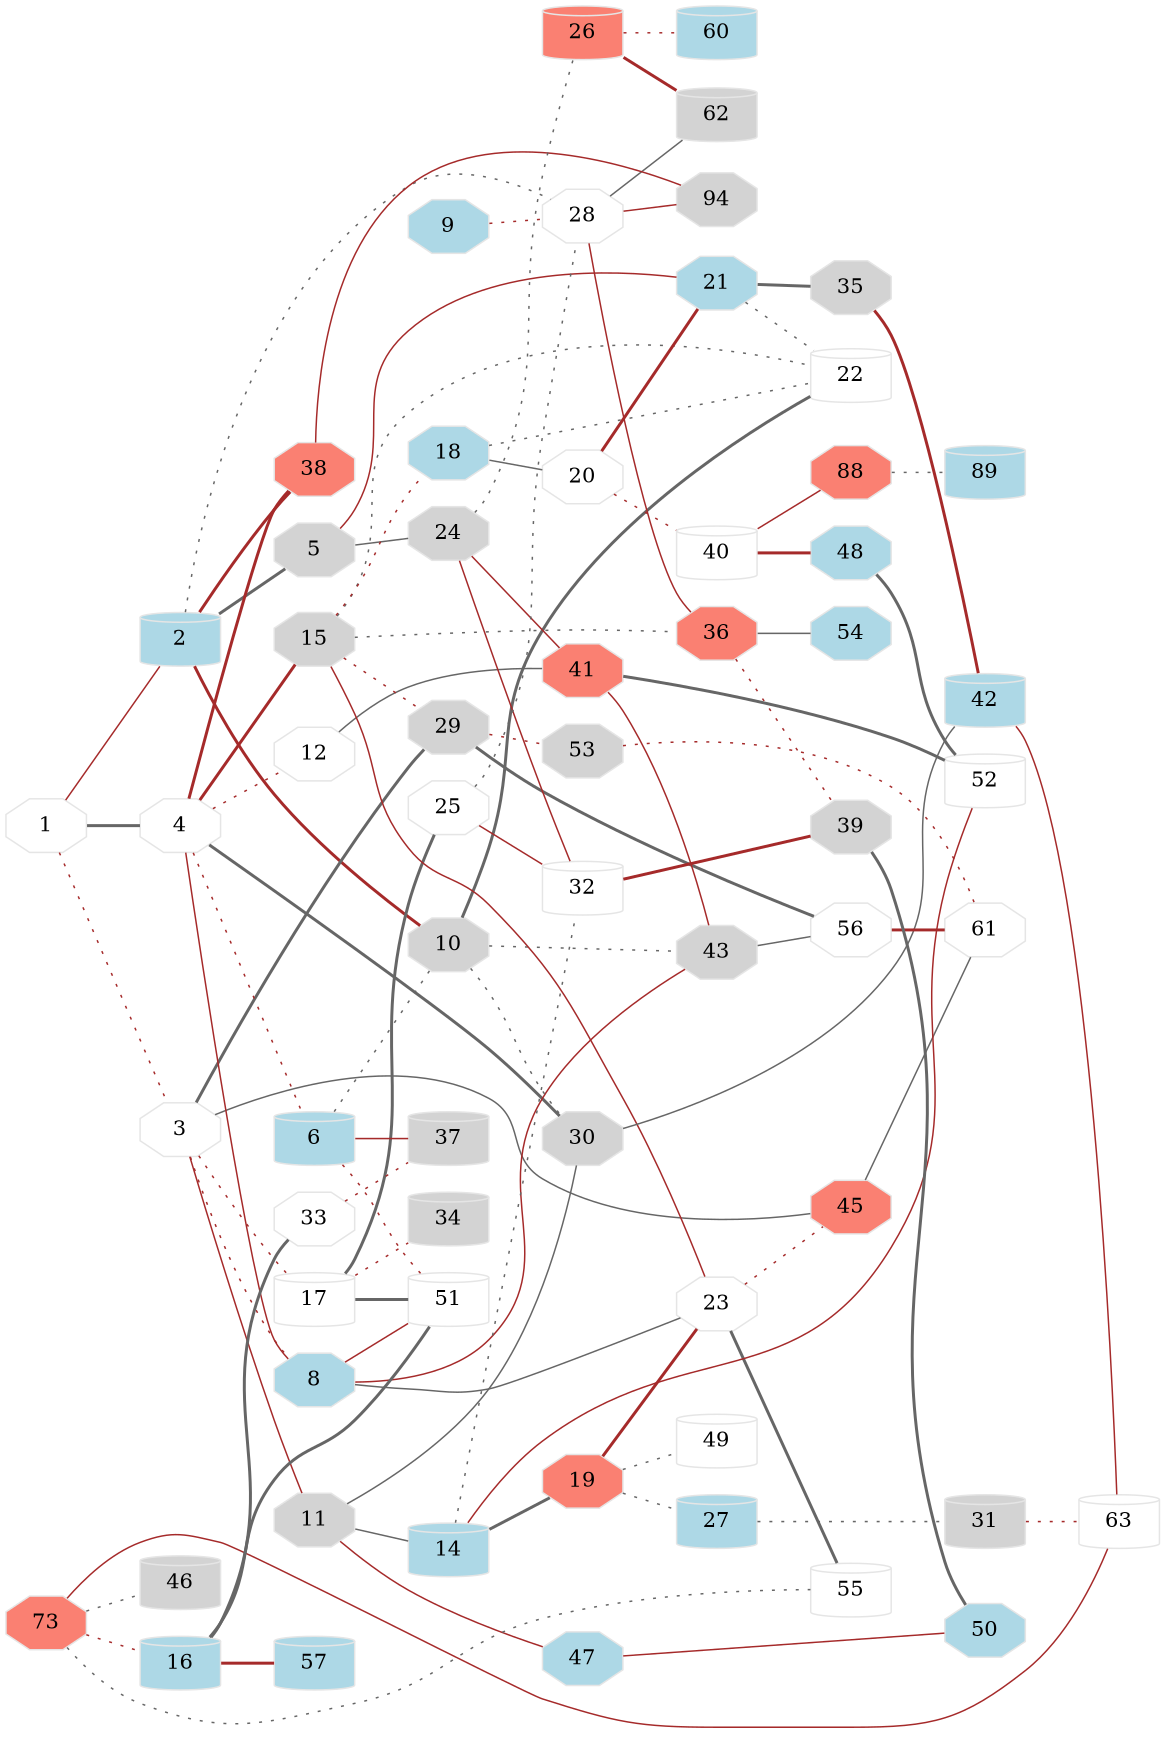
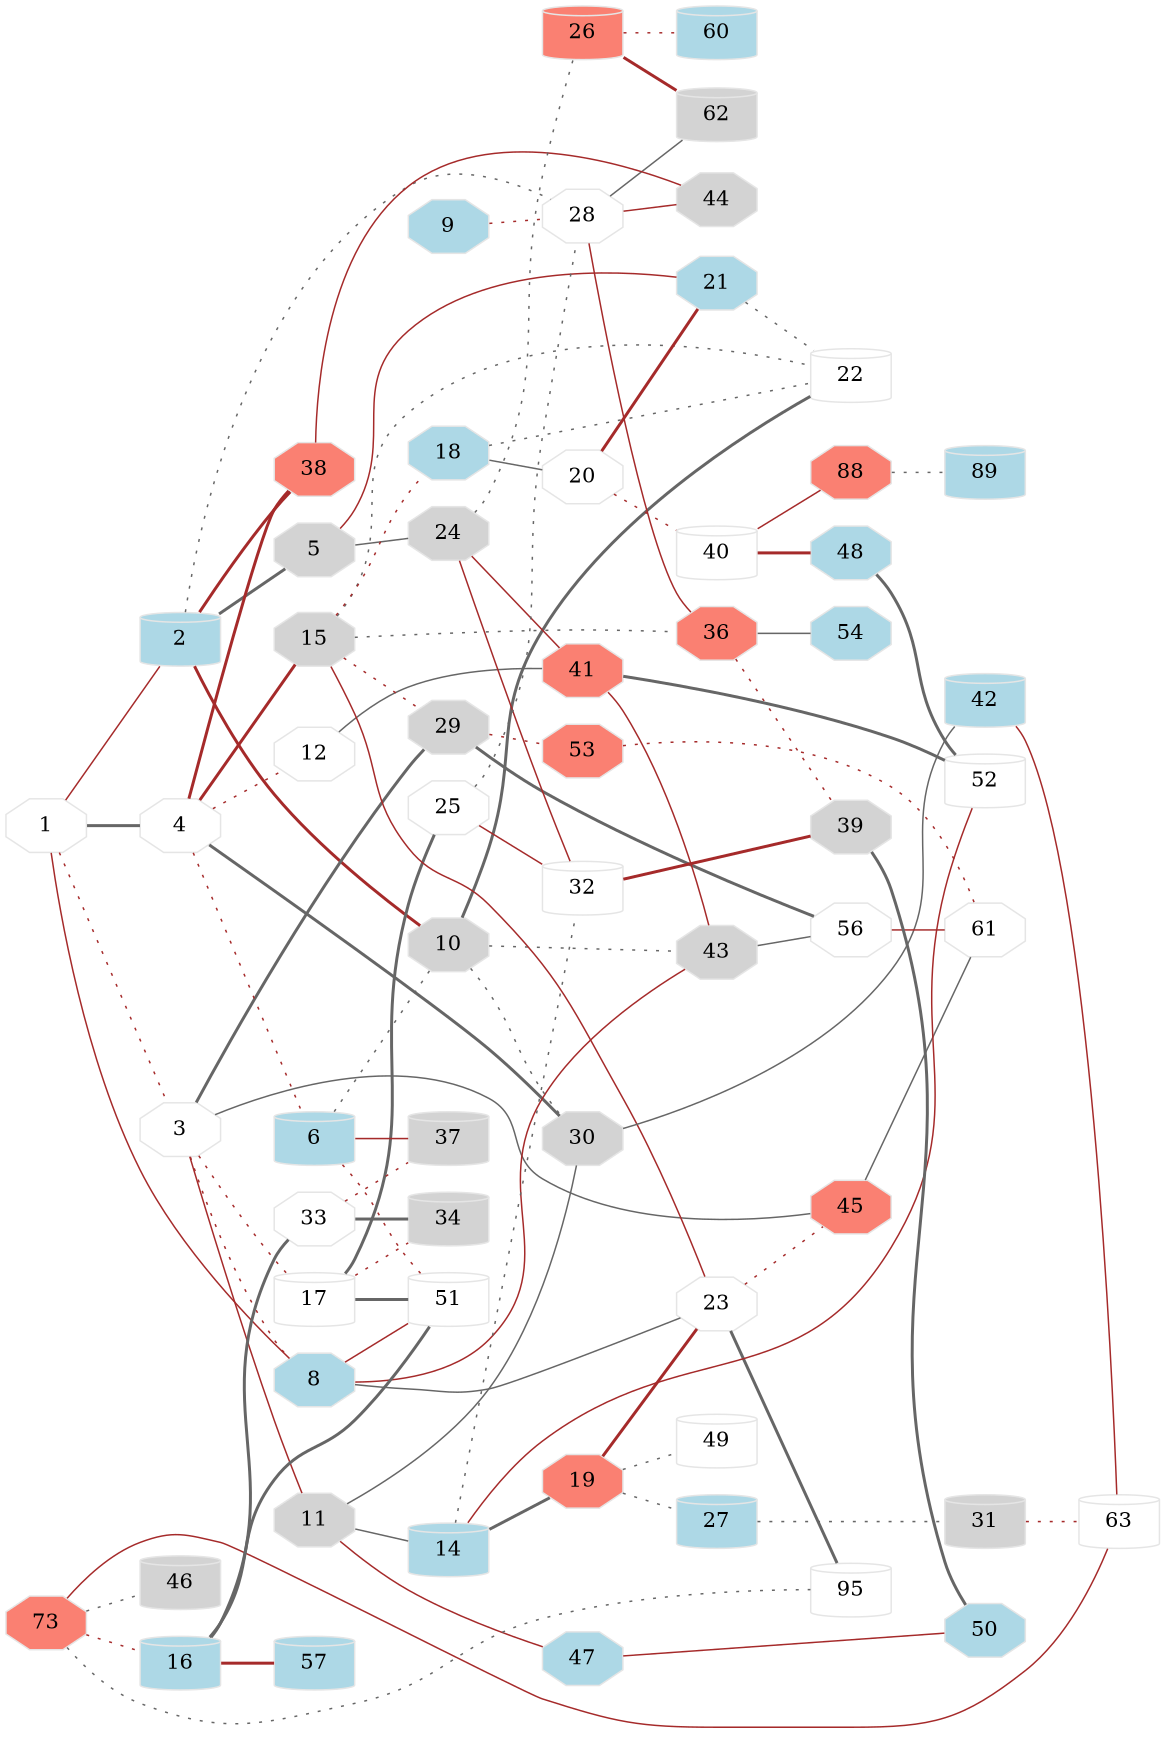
(717, 200) -> (717, 200)
(851, 288) -> none
(583, 751) -> (583, 751)
(924, 930) -> (924, 930)
(224, 1096) -> (122, 1129)
none -> (392, 1219)
(851, 1590) -> (851, 1590)
